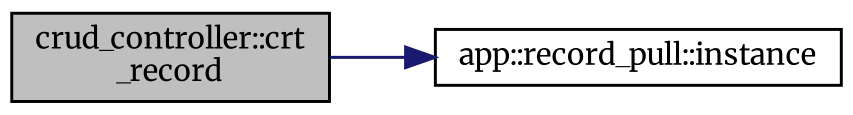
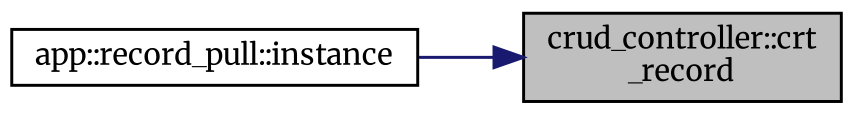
(368, 57) -> (456, 57)
